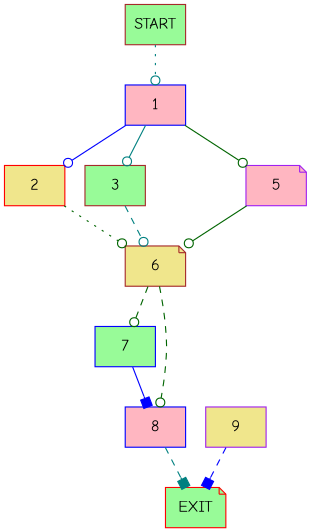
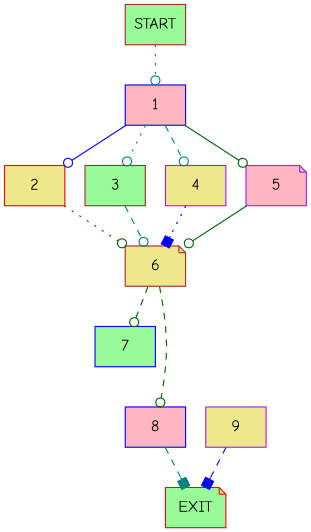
(137, 141) -> (137, 141)
none -> (196, 186)
(138, 382) -> none
